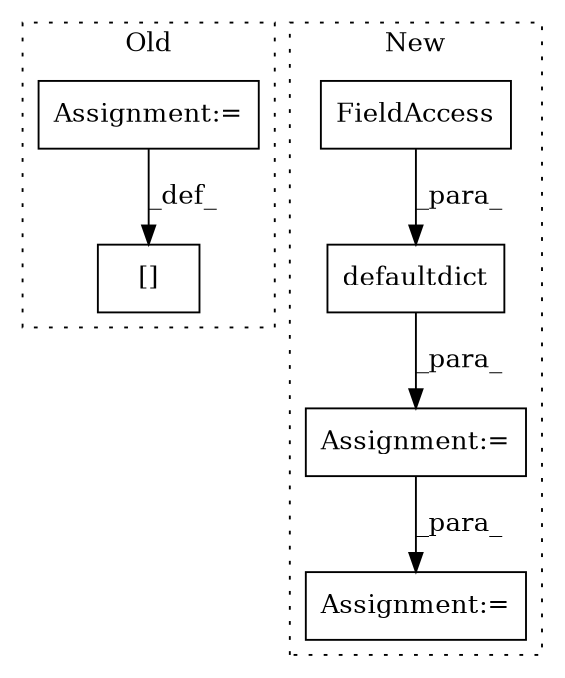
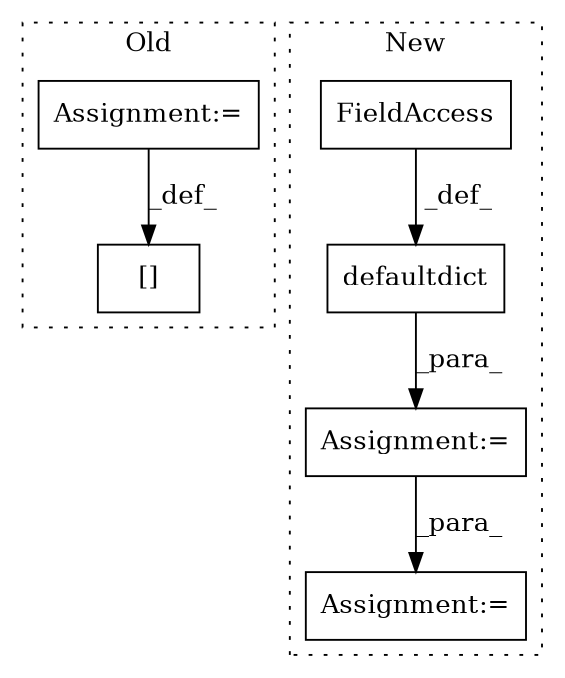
(459, 197) -> (459, 197)
